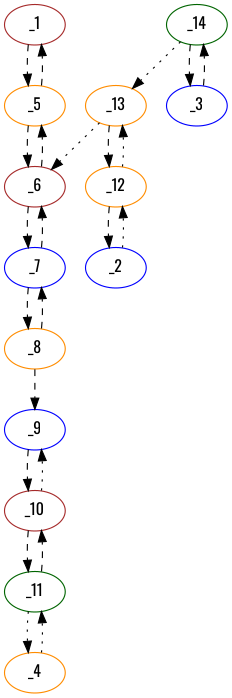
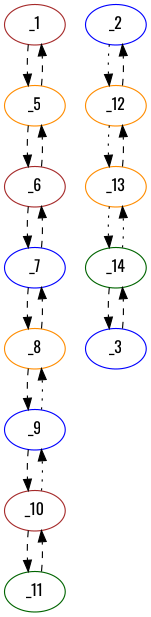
(80, 142) -> (108, 221)
none -> (42, 395)
(35, 673) -> none
